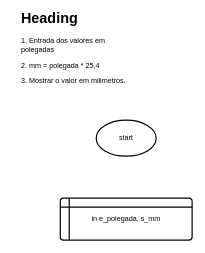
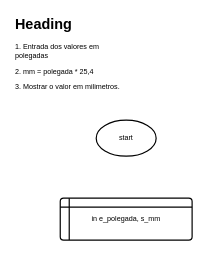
(75, 48) -> (69, 54)
